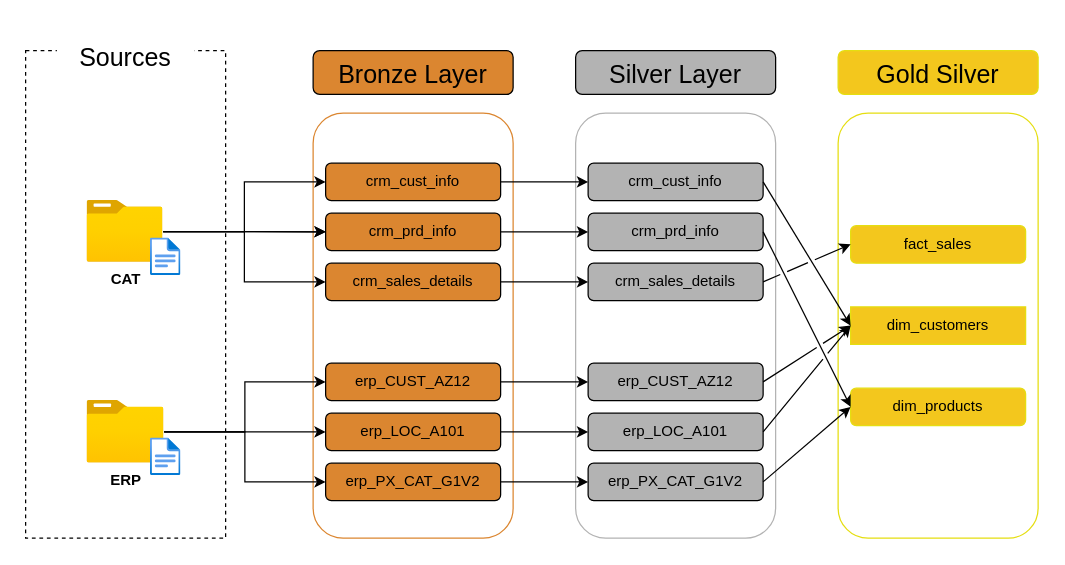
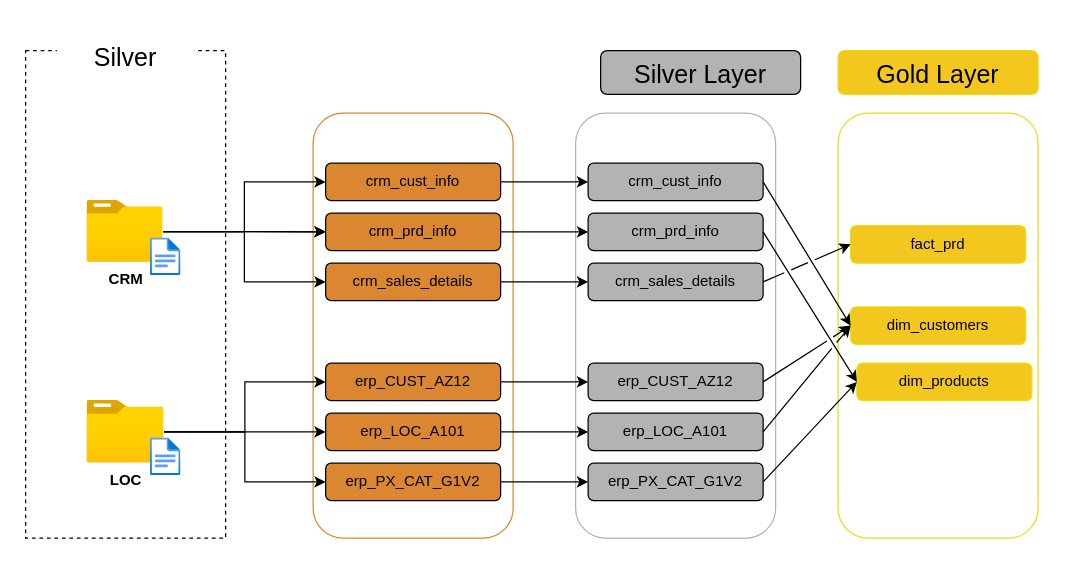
(126, 57) -> (126, 57)
(413, 73) -> none
(676, 73) -> (701, 73)
(938, 73) -> (938, 73)
(938, 244) -> (938, 244)
(126, 280) -> (126, 280)
(938, 326) -> (938, 326)
(938, 407) -> (944, 382)
(126, 481) -> (126, 481)
